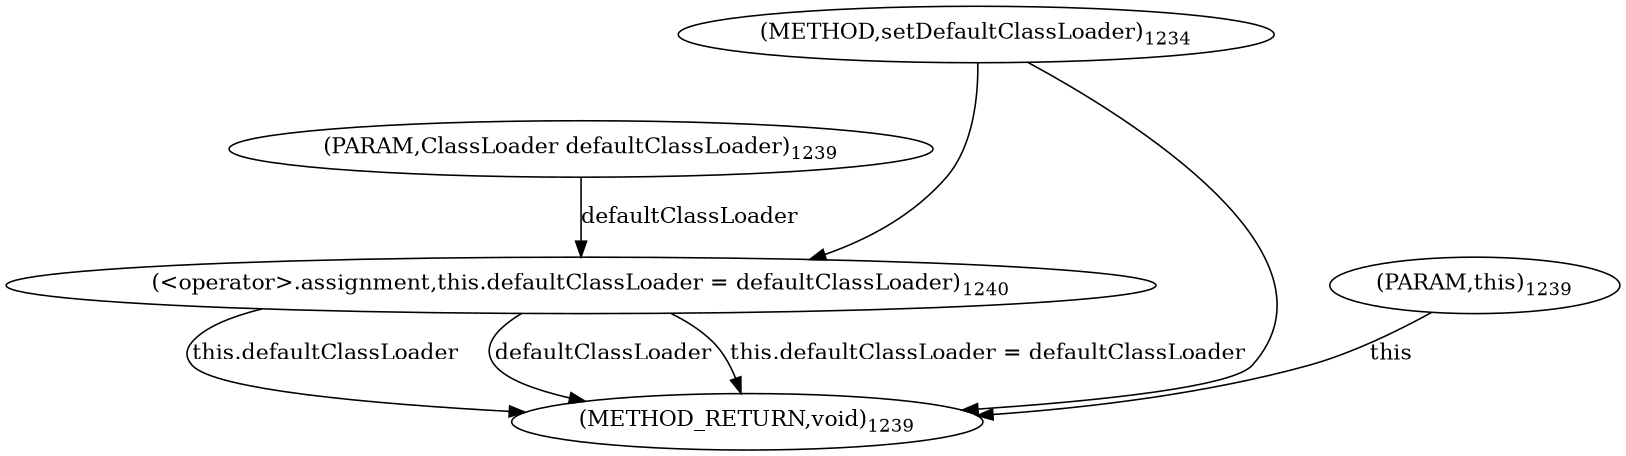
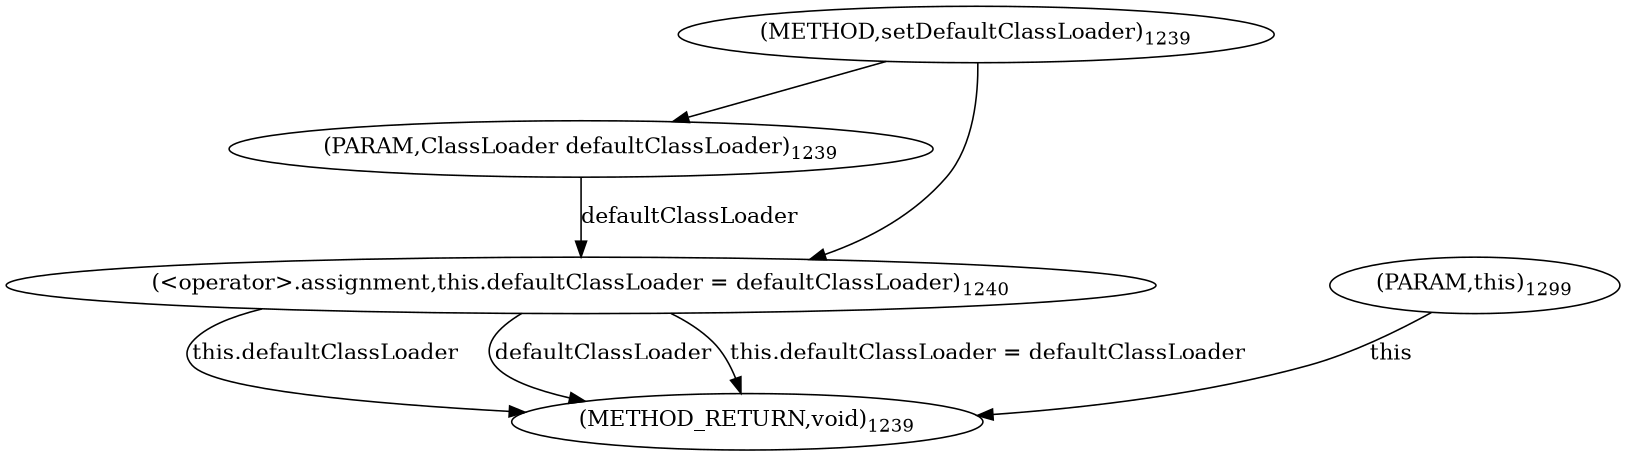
(1168, 32) -> (1168, 32)
(1549, 283) -> (1549, 283)
(1274, 298) -> (787, 89)
